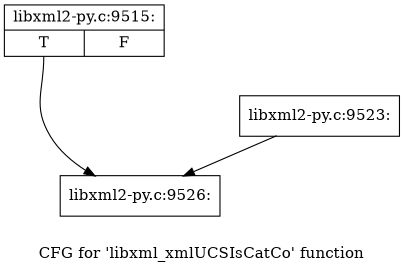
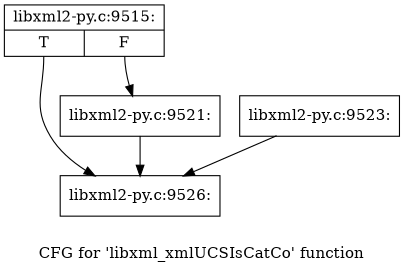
none -> (140, 116)
